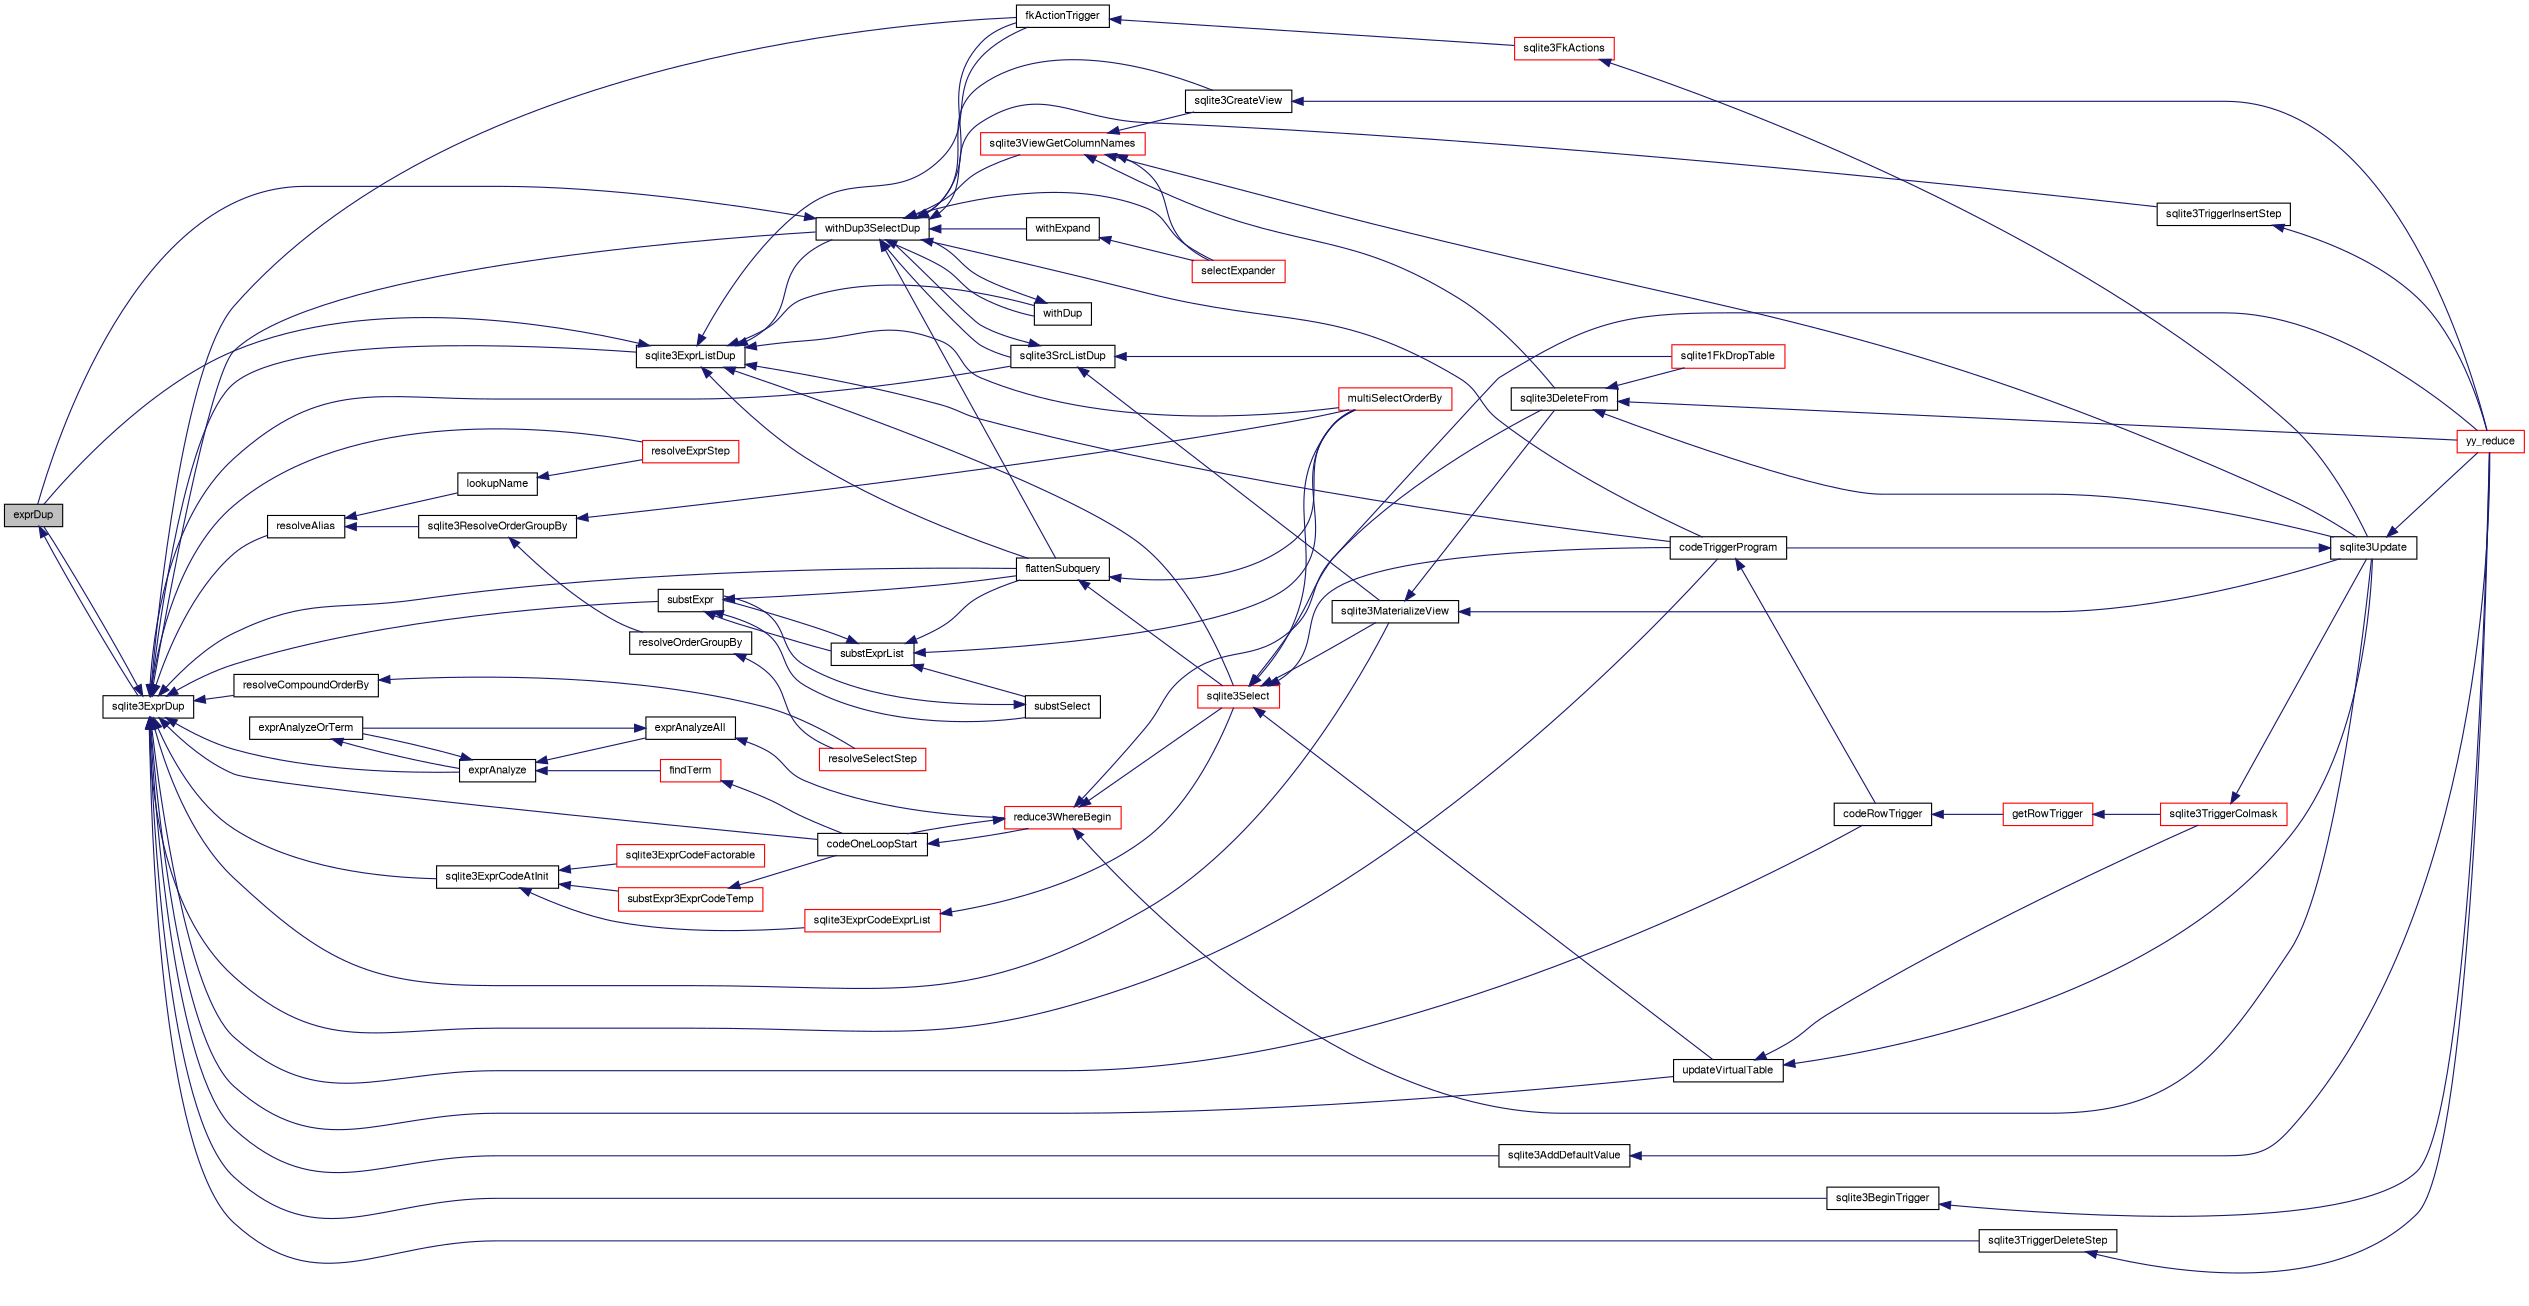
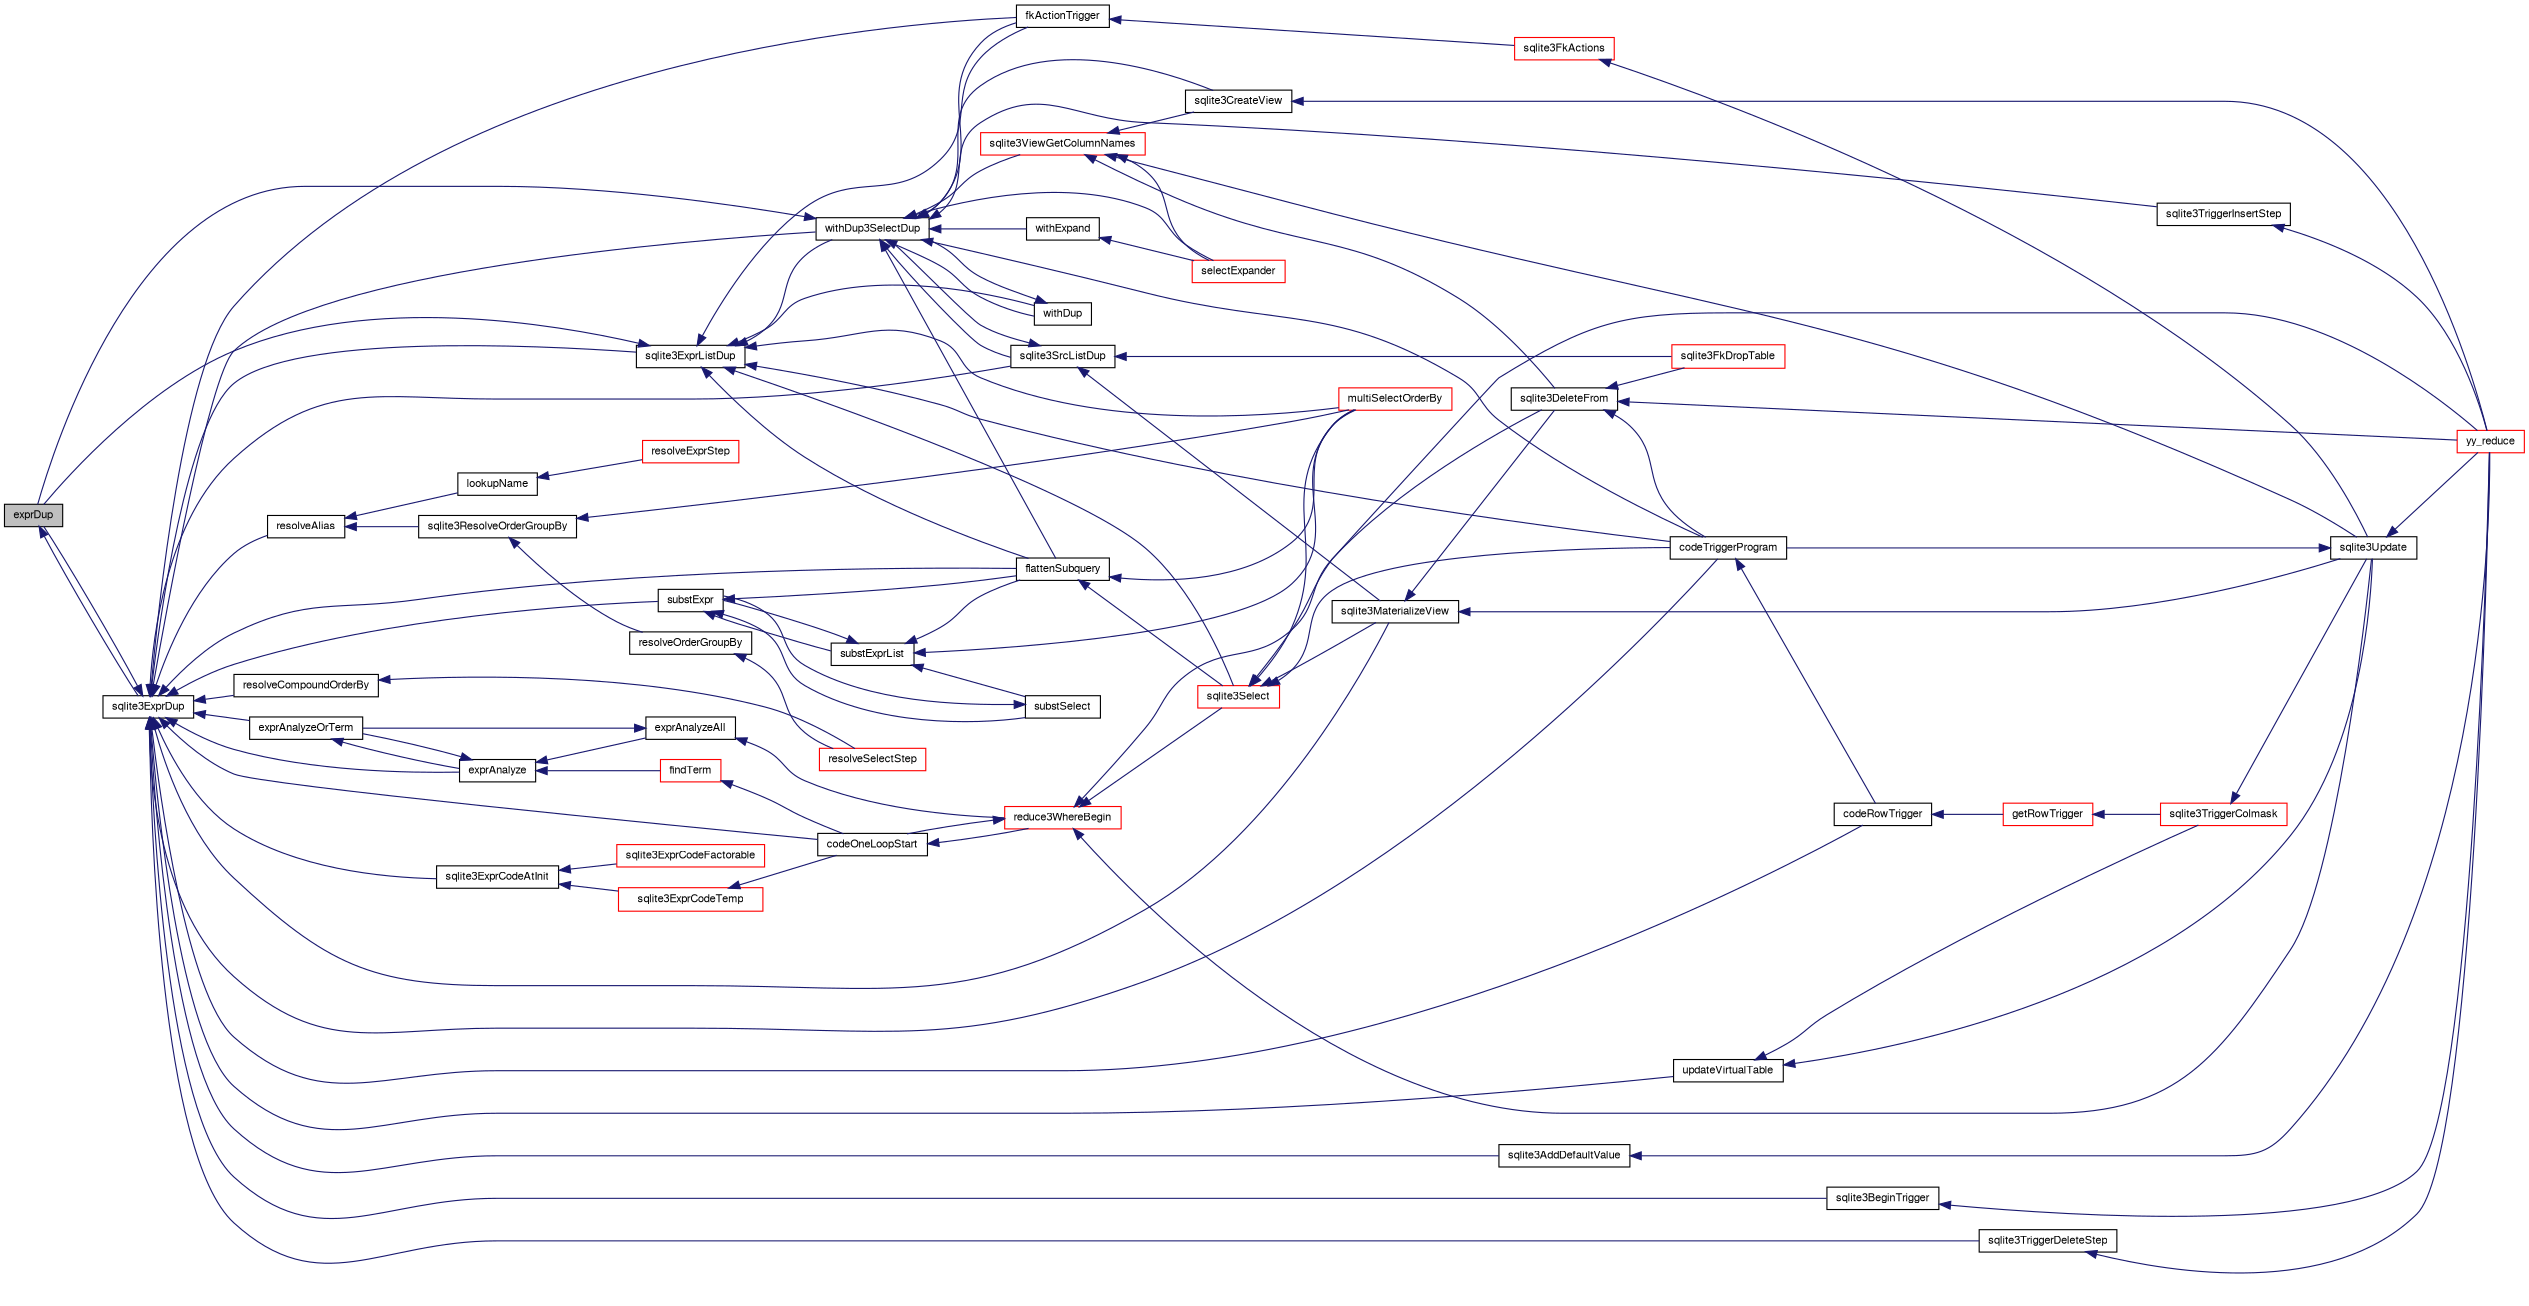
(1728, 357) -> (1728, 357)
(332, 452) -> (227, 718)
(1965, 494) -> (1654, 480)
(1488, 887) -> none
(691, 899) -> (691, 899)
(873, 921) -> none
